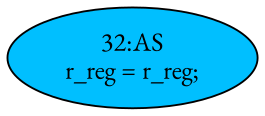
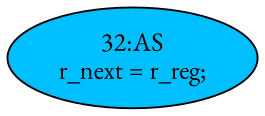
(133, 58) -> (133, 58)
